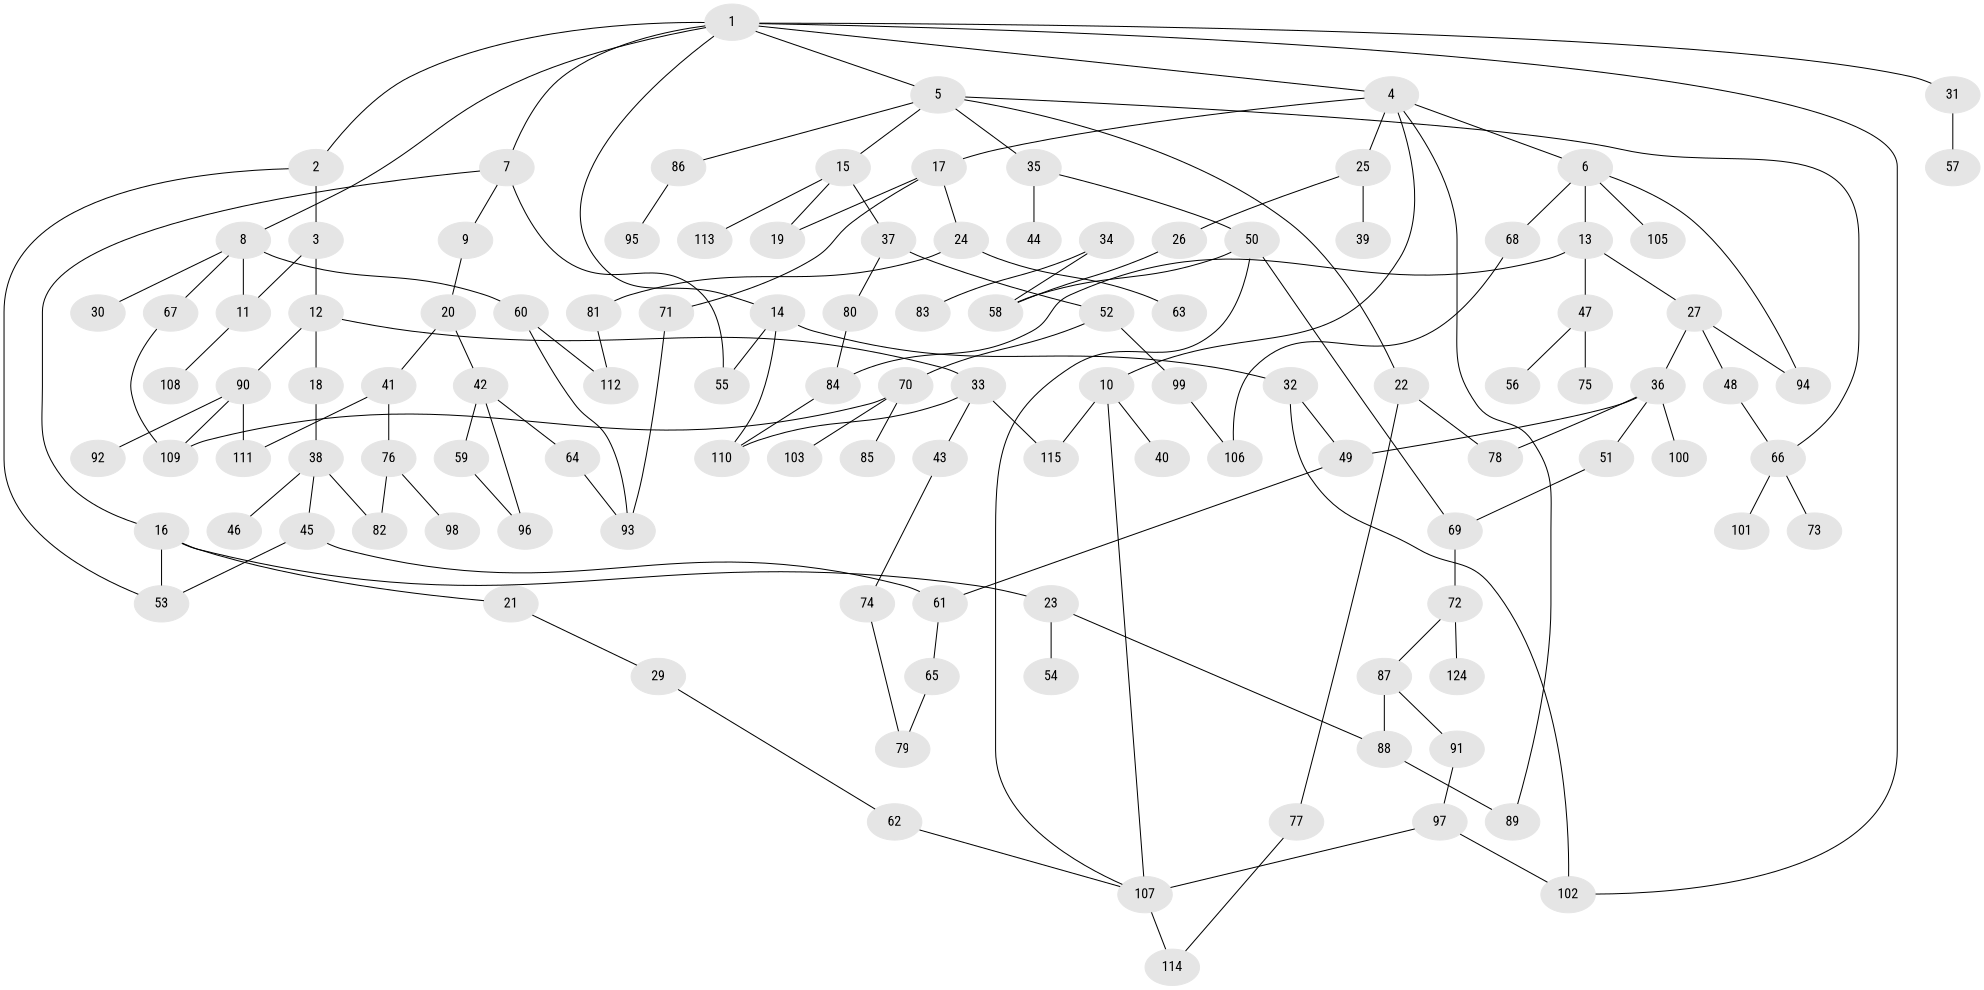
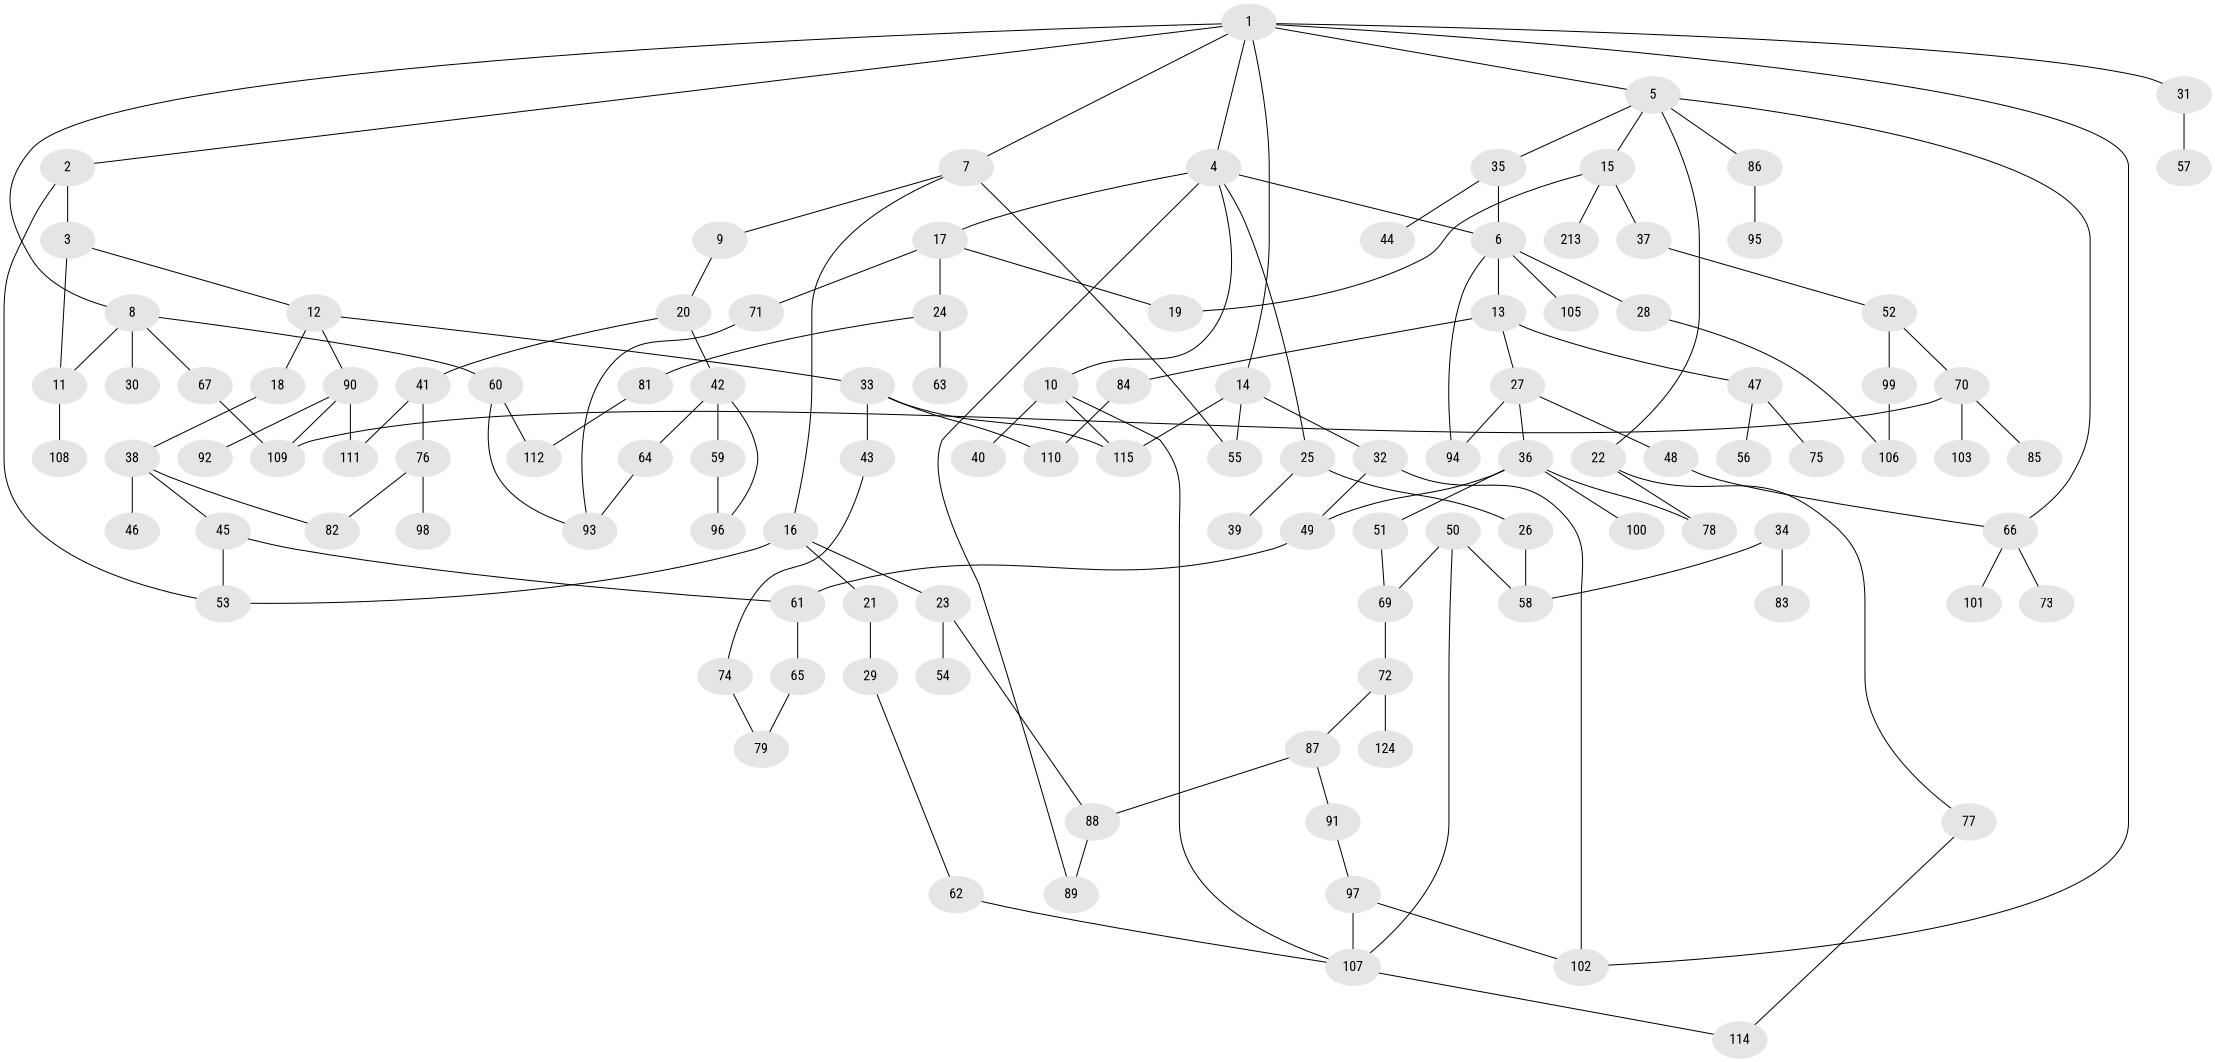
(1146, 199) -> (1498, 210)
(705, 240) -> (1571, 240)
(1513, 240) -> (1644, 313)
(850, 313) -> none
(764, 390) -> (1191, 417)
